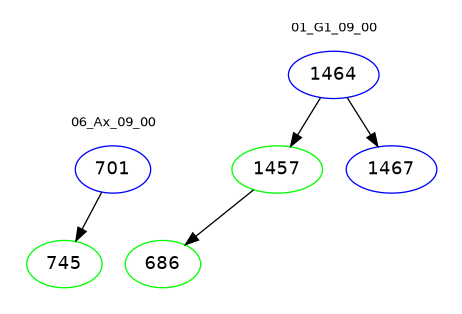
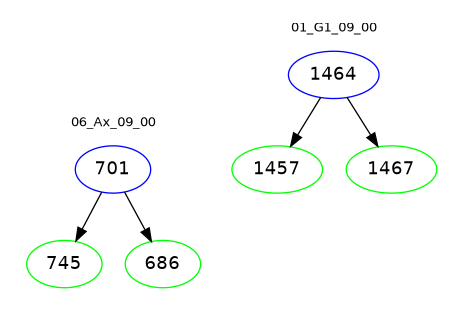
(392, 169) -> (392, 169)
(225, 213) -> (135, 211)
